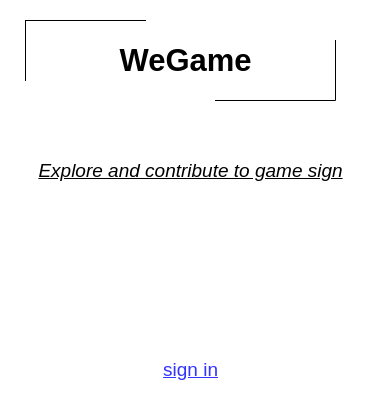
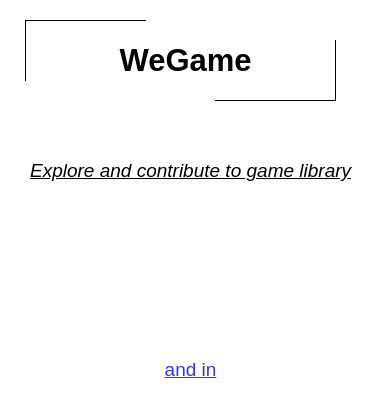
(191, 172) -> (191, 172)
(191, 371) -> (191, 371)
